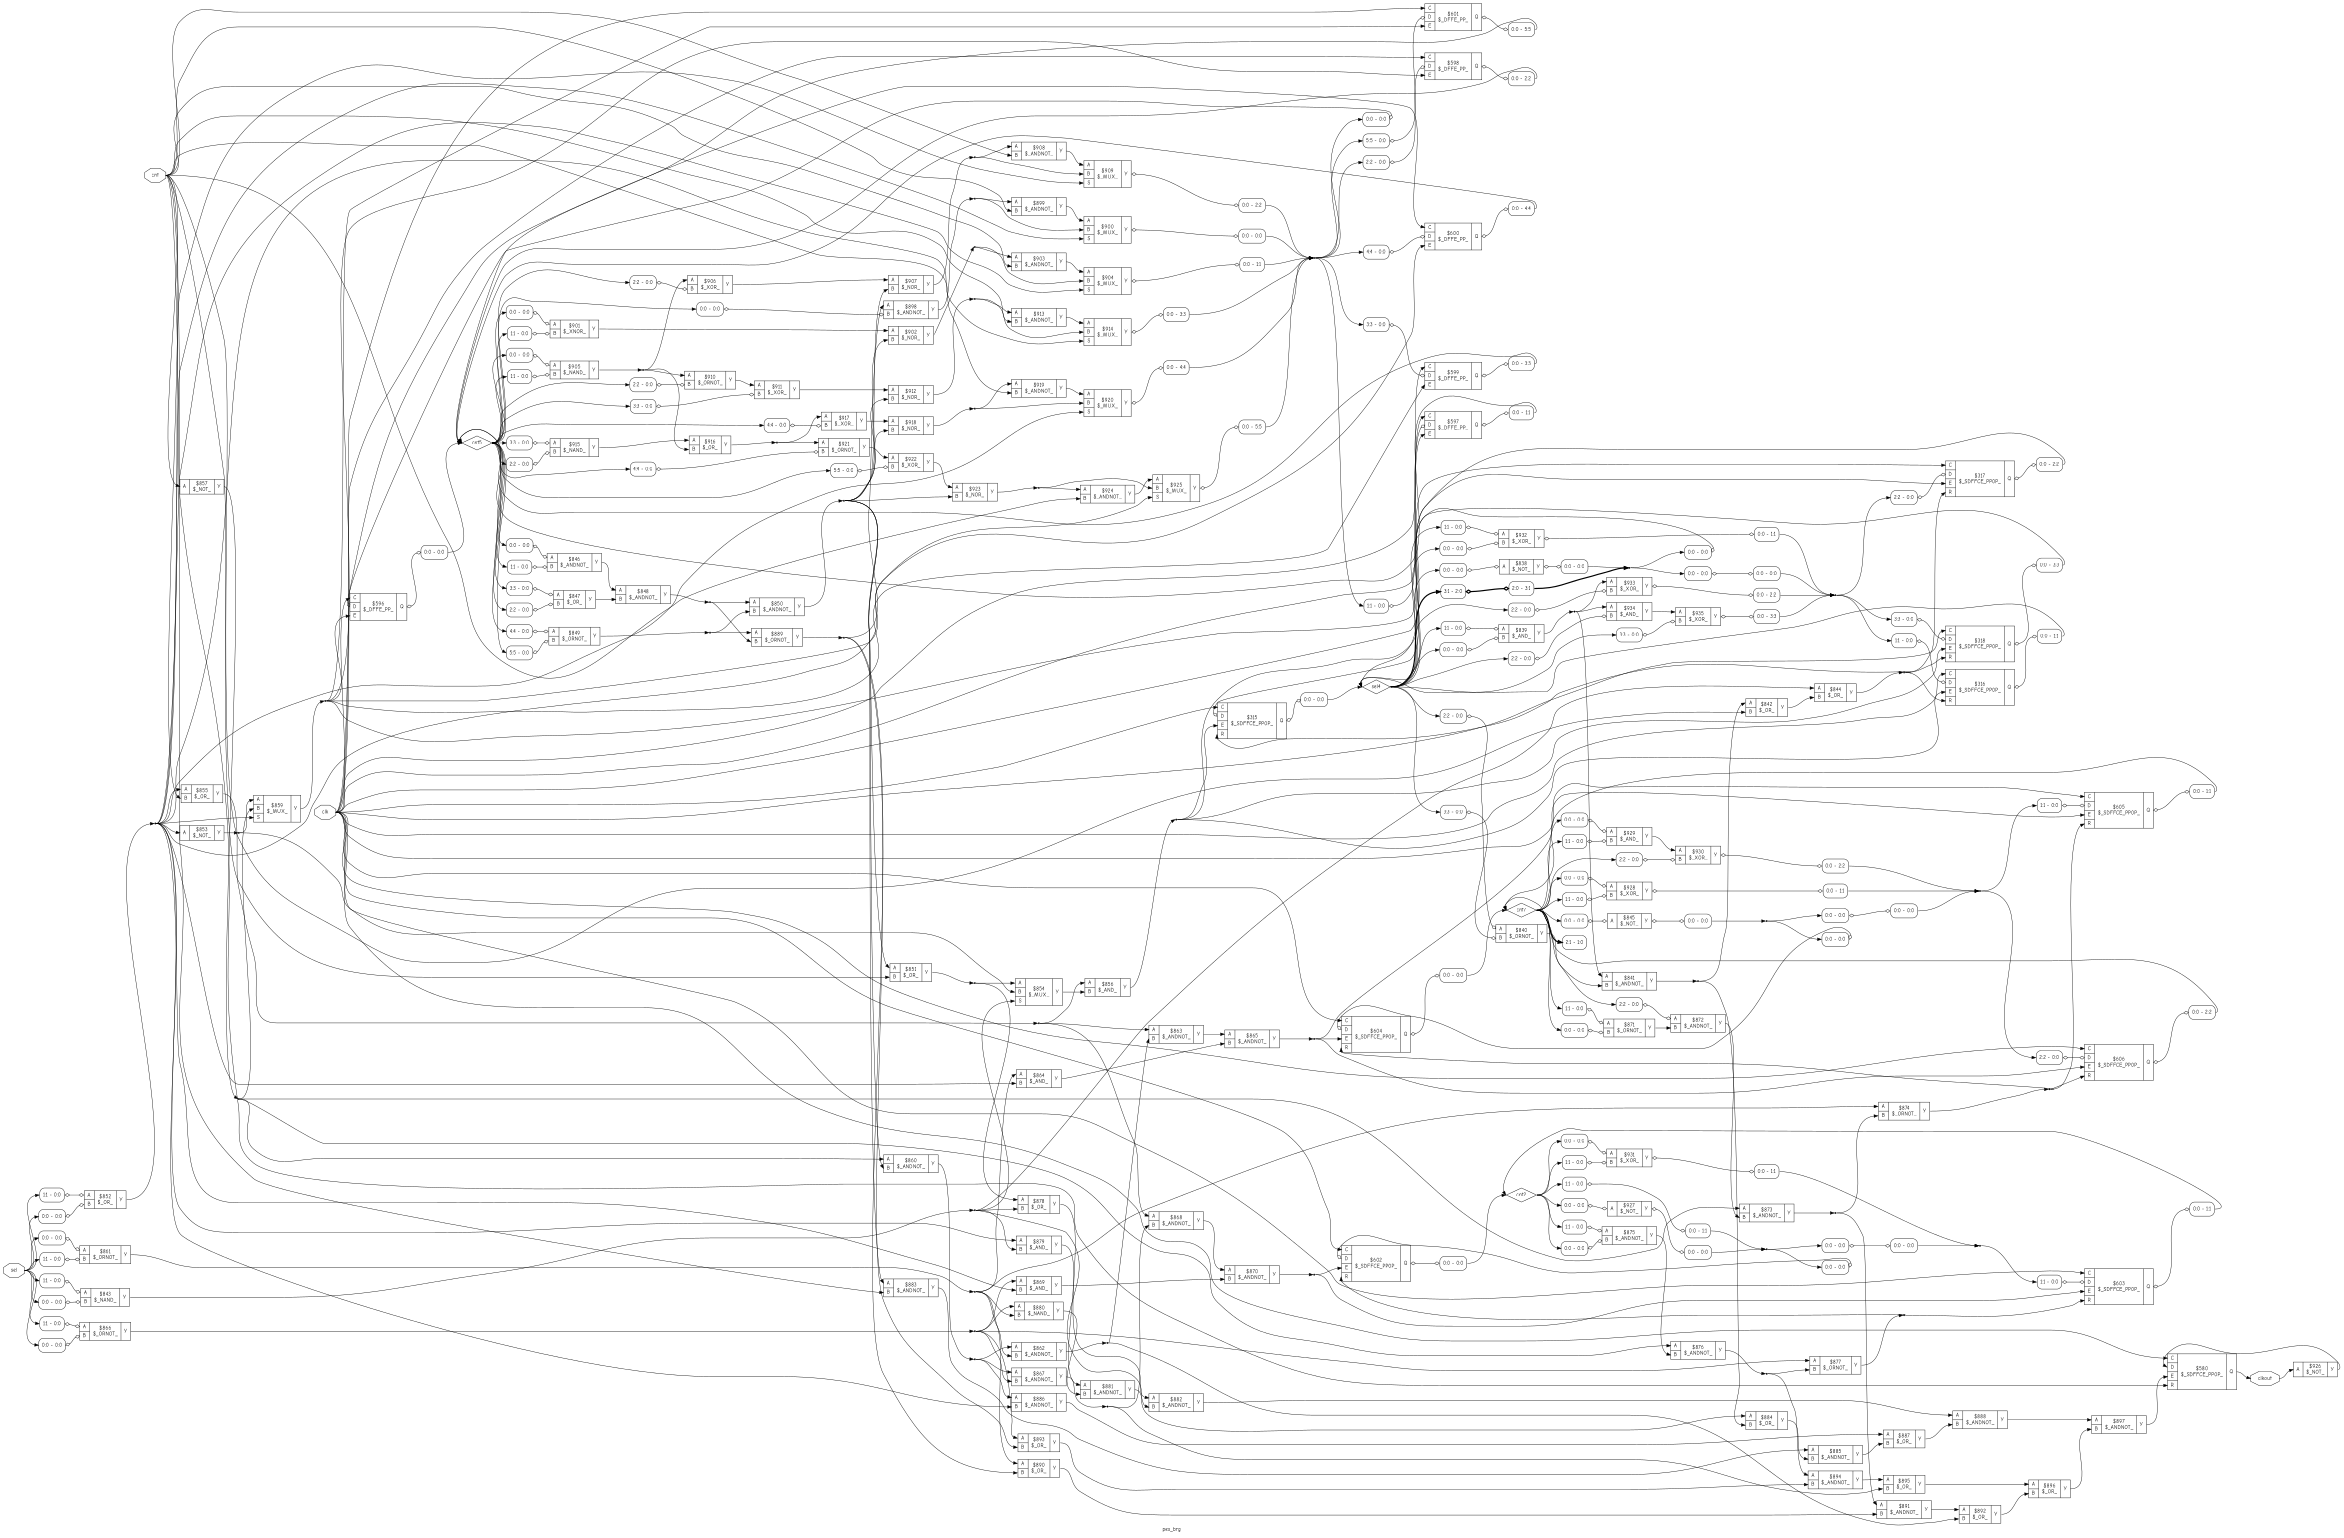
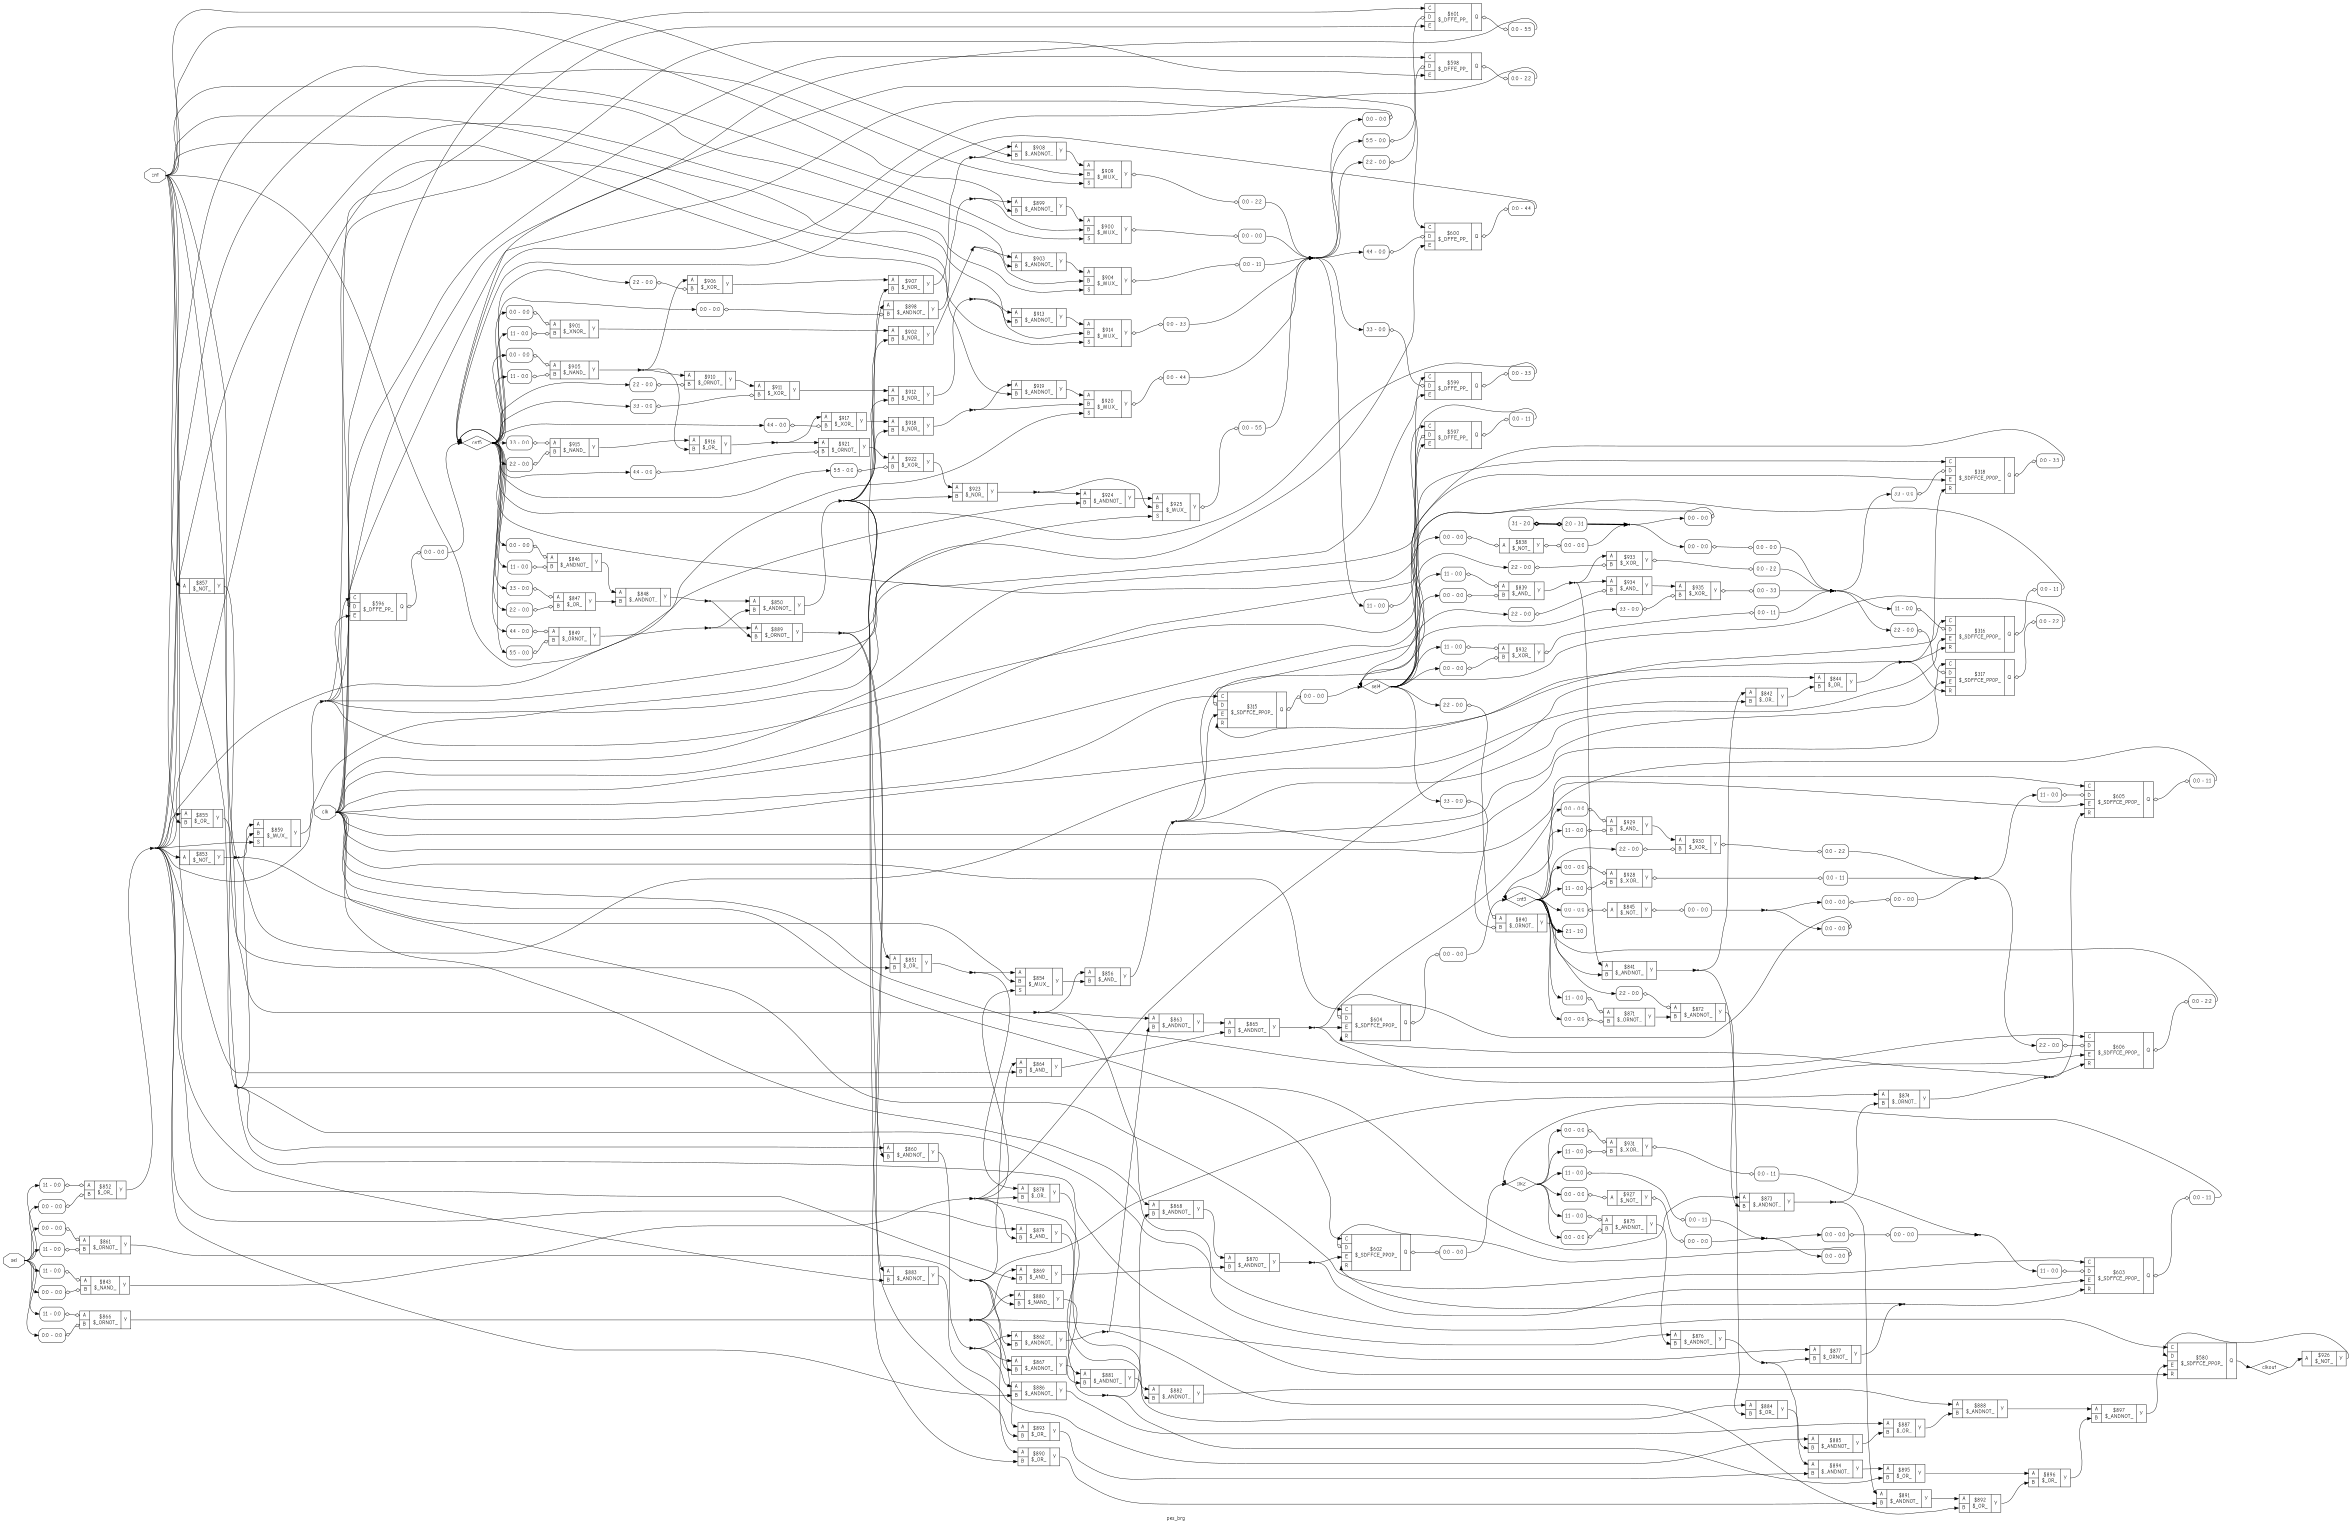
(1416, 641) -> none
(1521, 910) -> (1521, 900)
(1521, 1195) -> (1521, 1184)
(2265, 1378) -> (2269, 1368)
